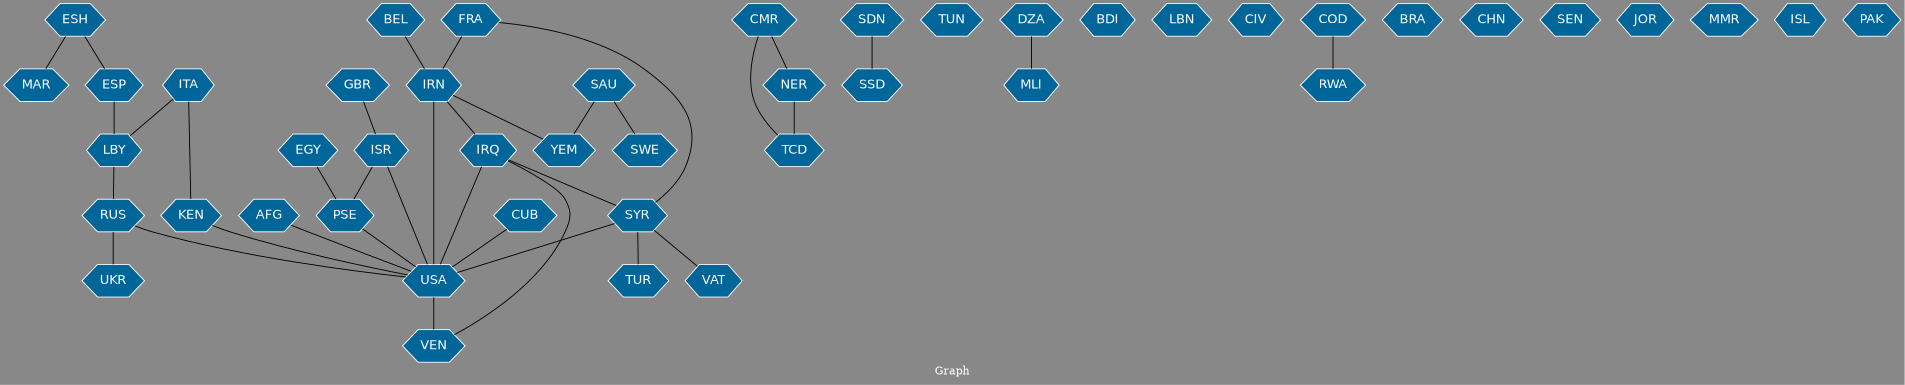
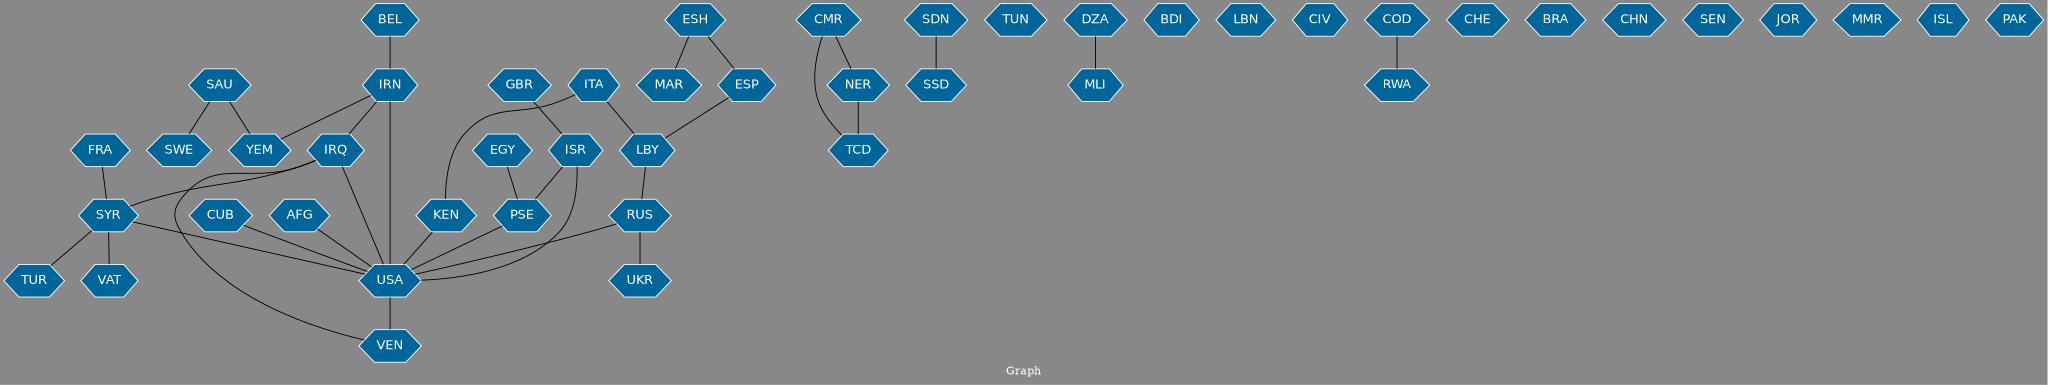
none -> (1478, 20)
(452, 53) -> none
